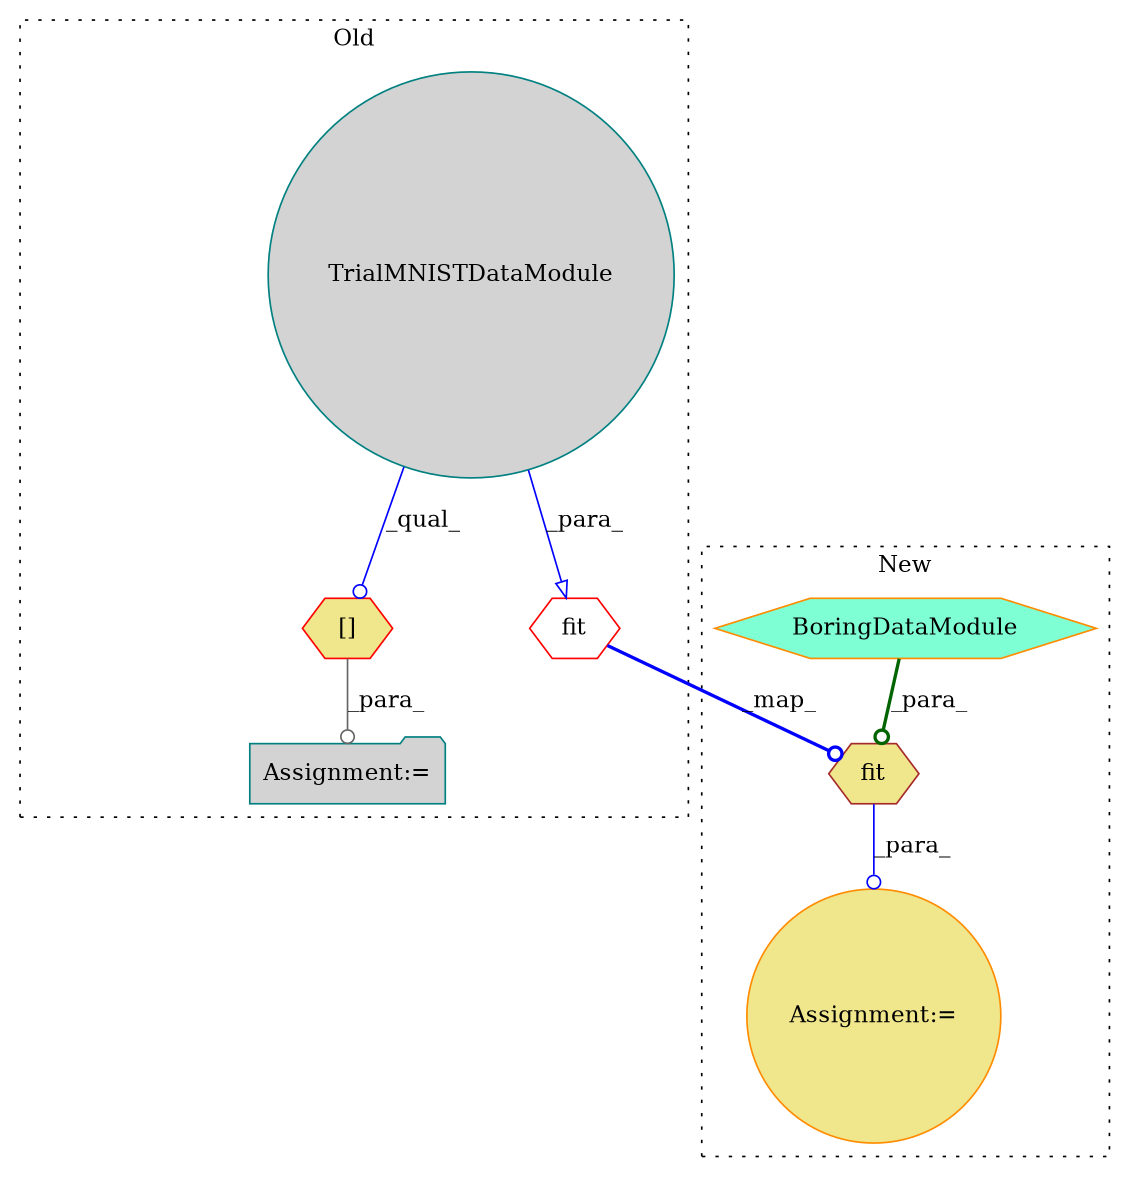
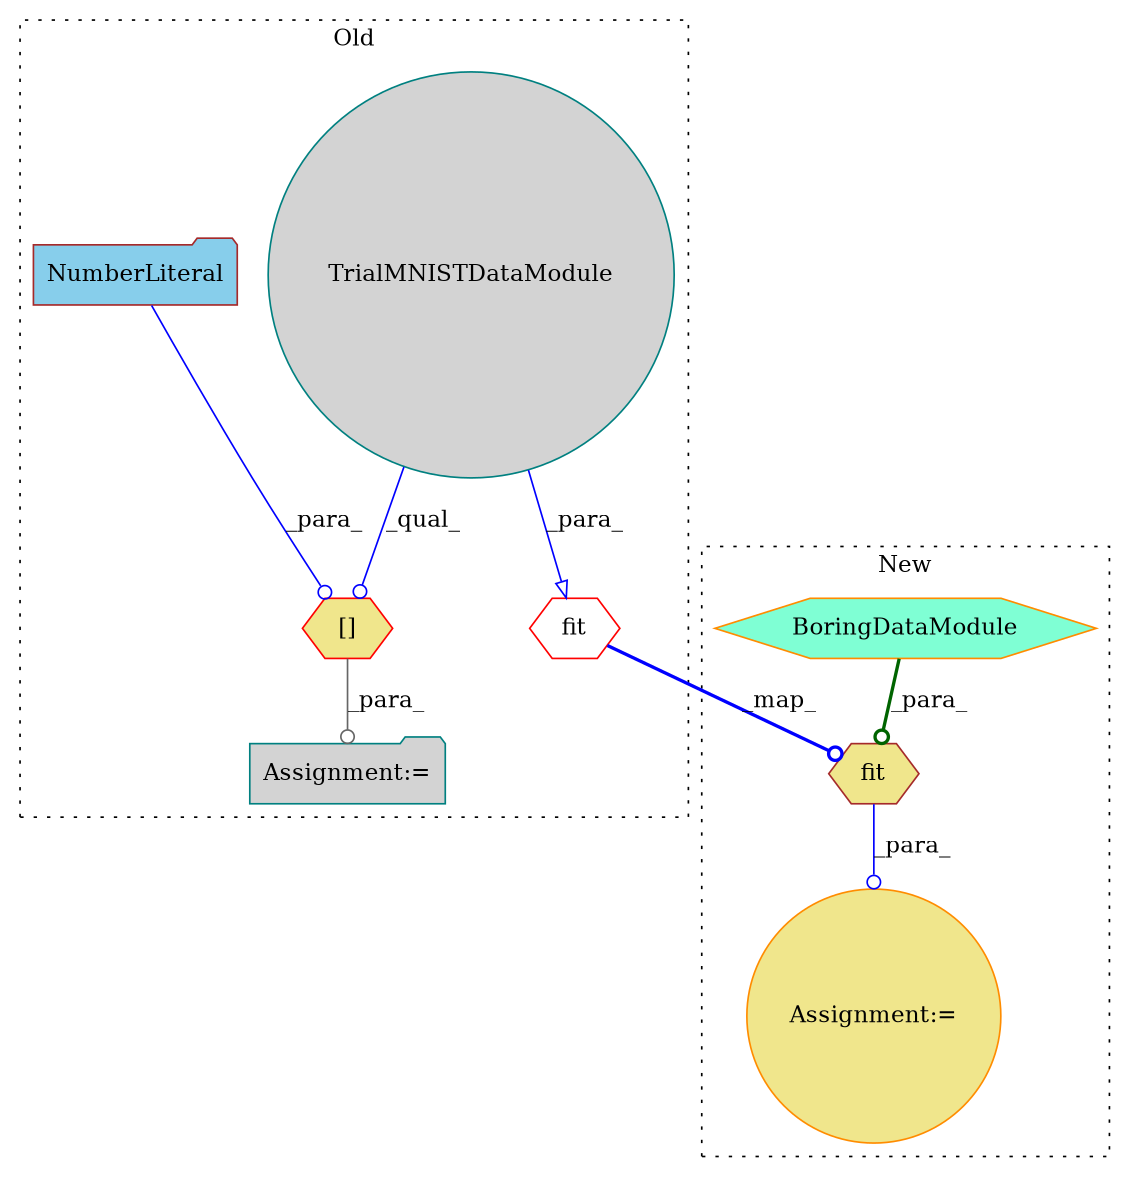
none -> (135, 275)
